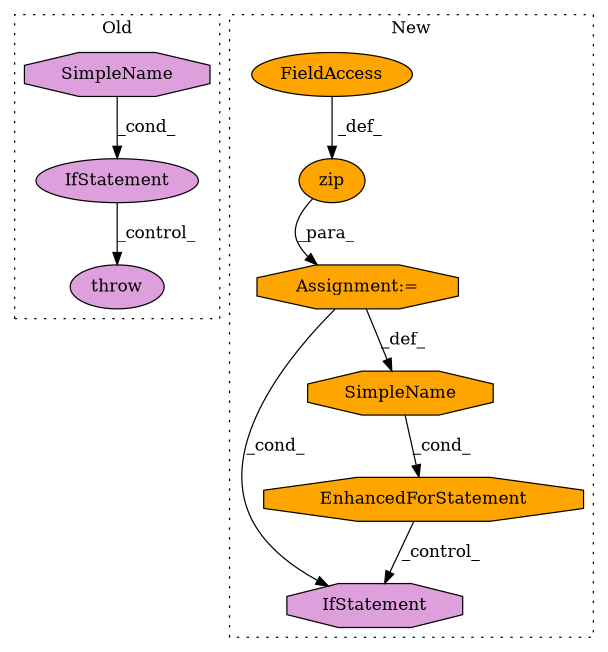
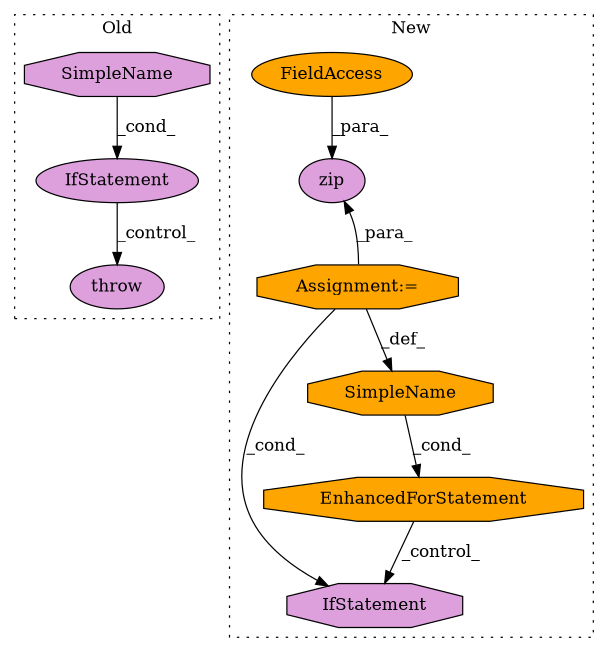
(360, 128) -> (360, 128)
(332, 181) -> (332, 181)
(296, 227) -> (357, 238)
